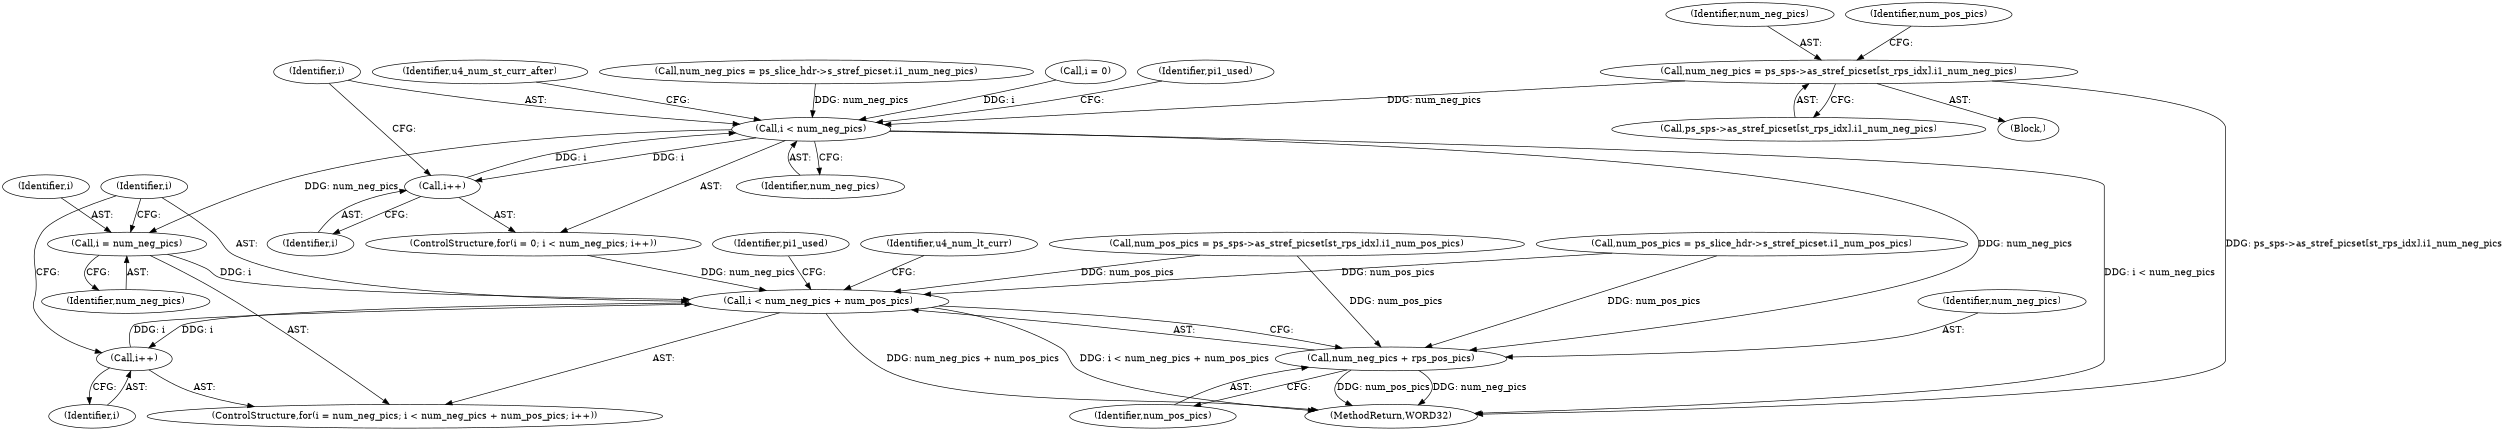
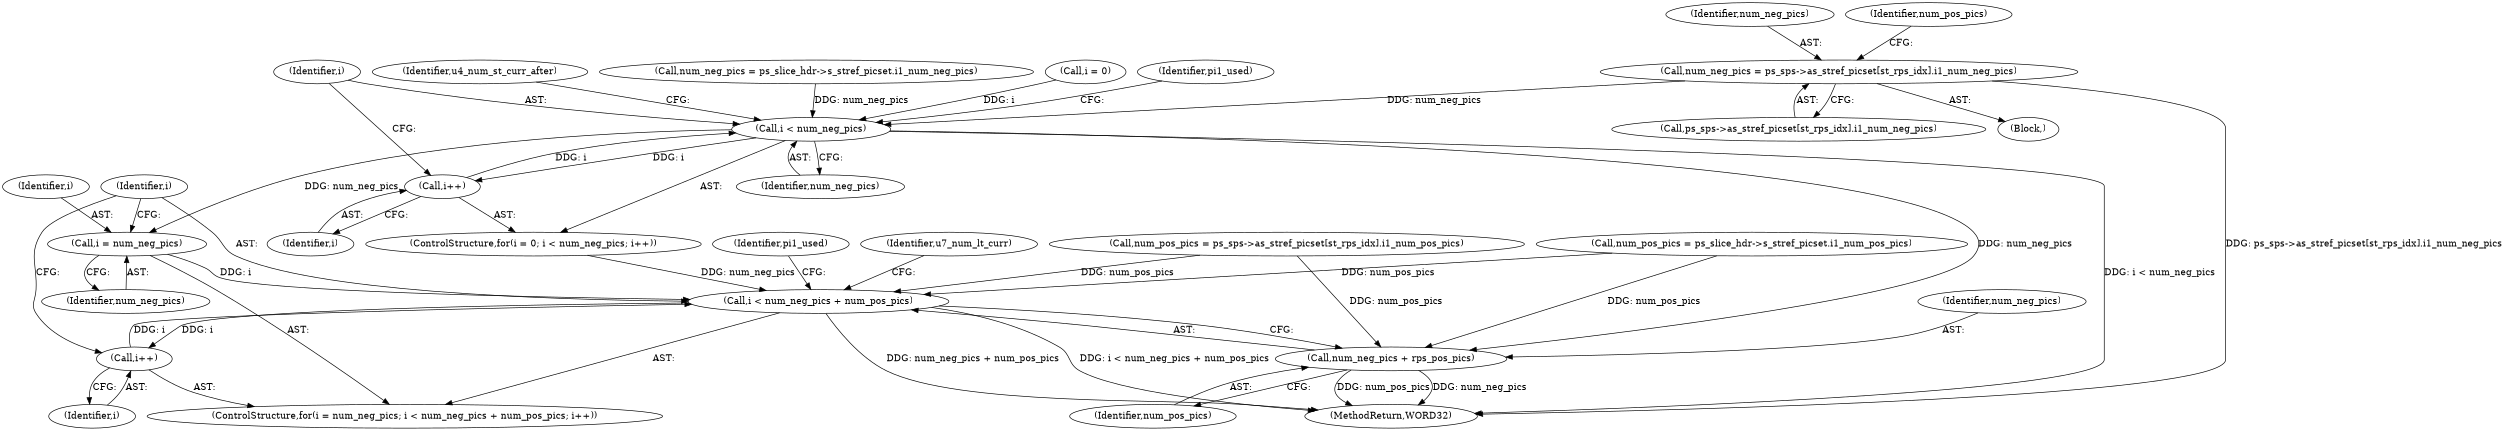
(949, 244) -> (949, 244)
